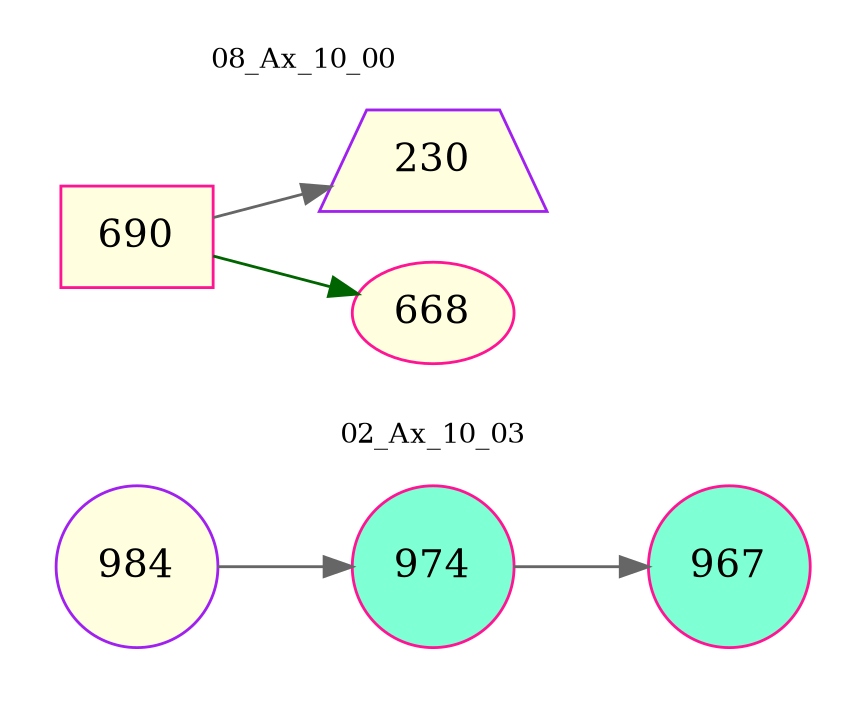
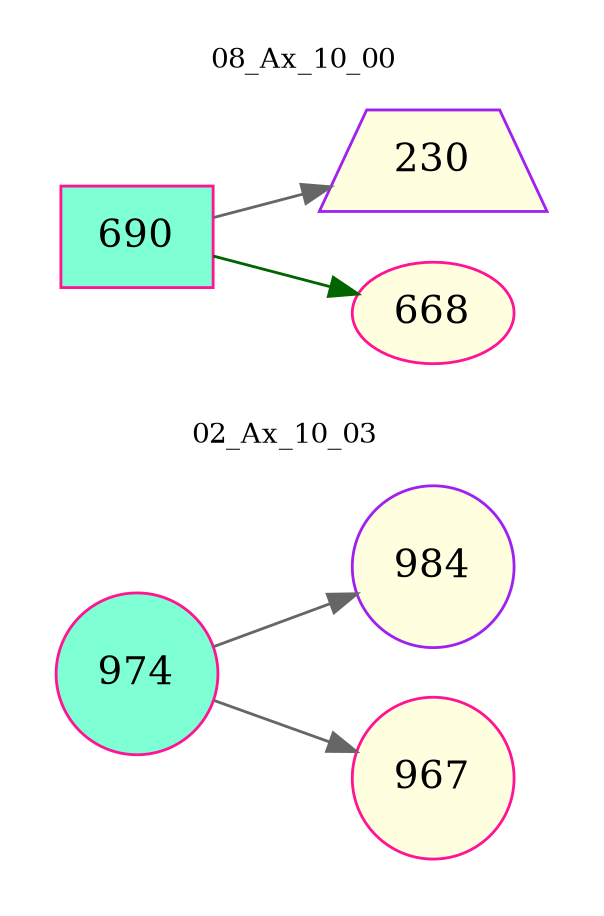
(137, 237) -> (137, 237)
(271, 567) -> (272, 625)
(729, 567) -> (433, 778)
